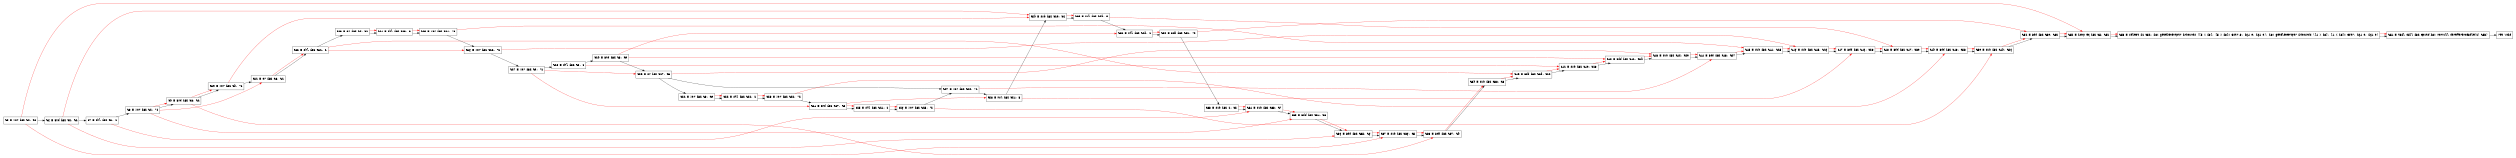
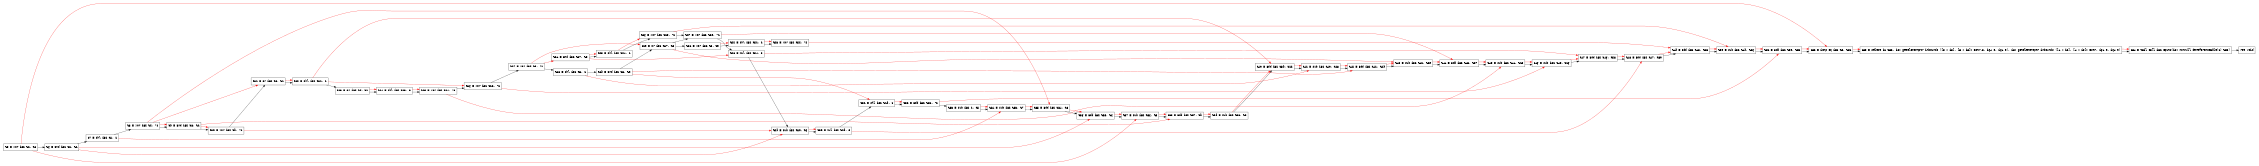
(805, 101) -> none
